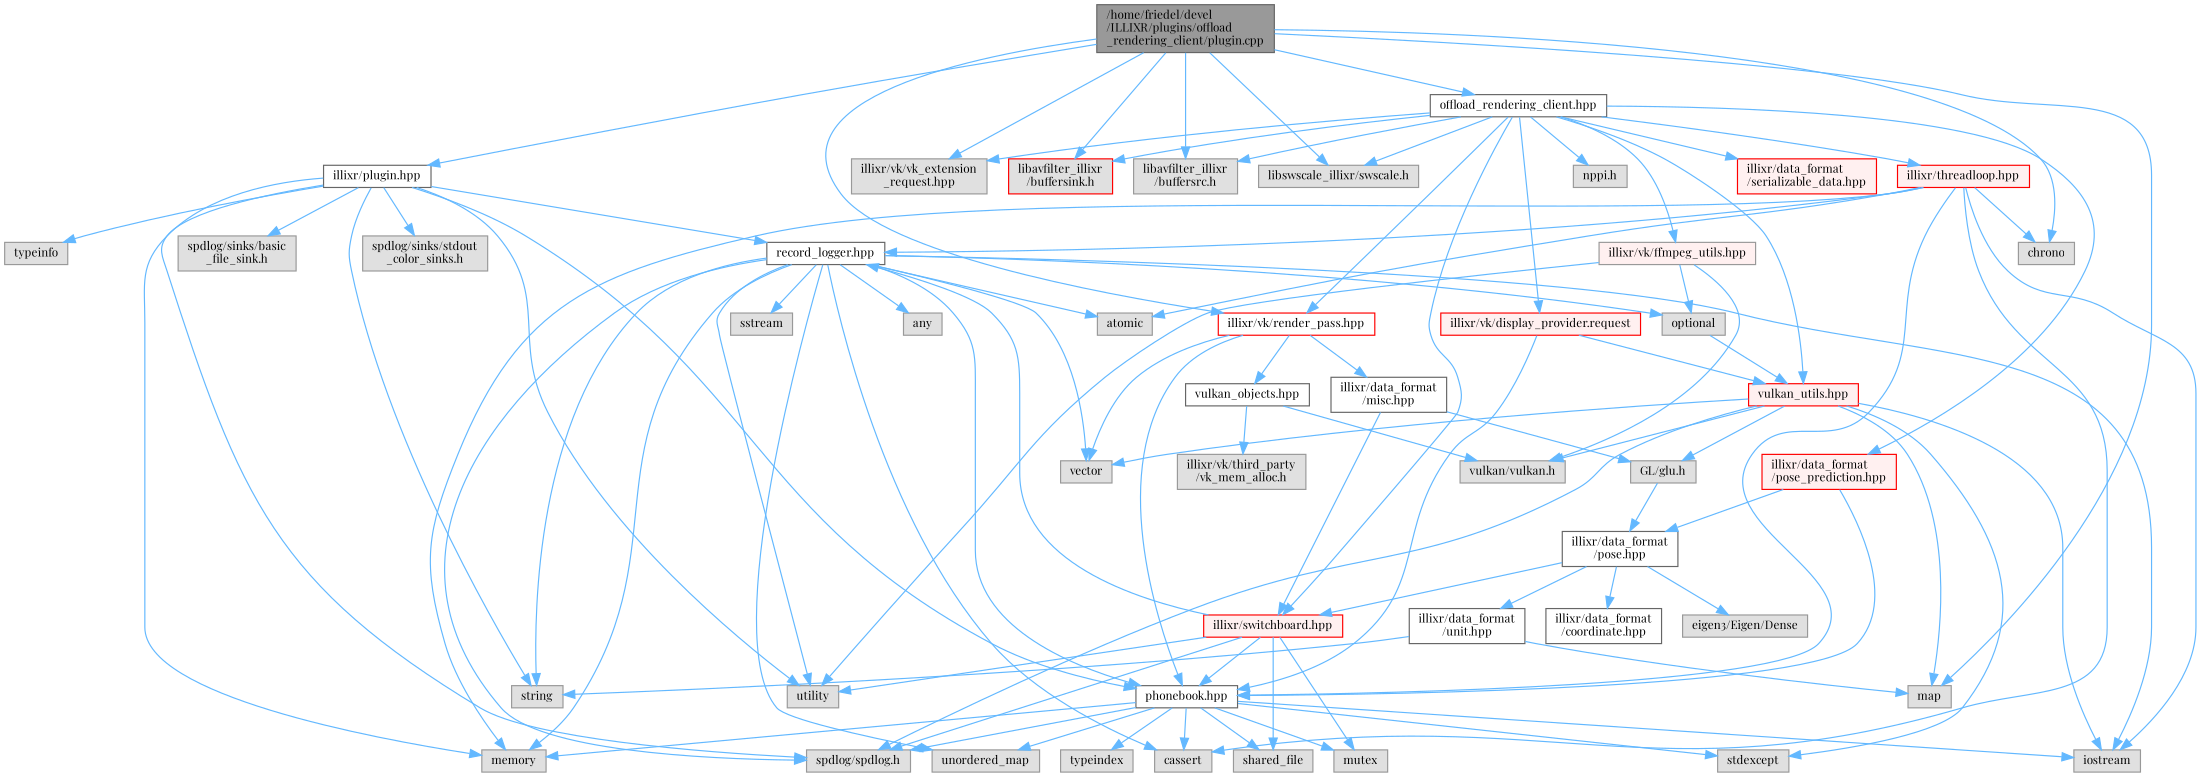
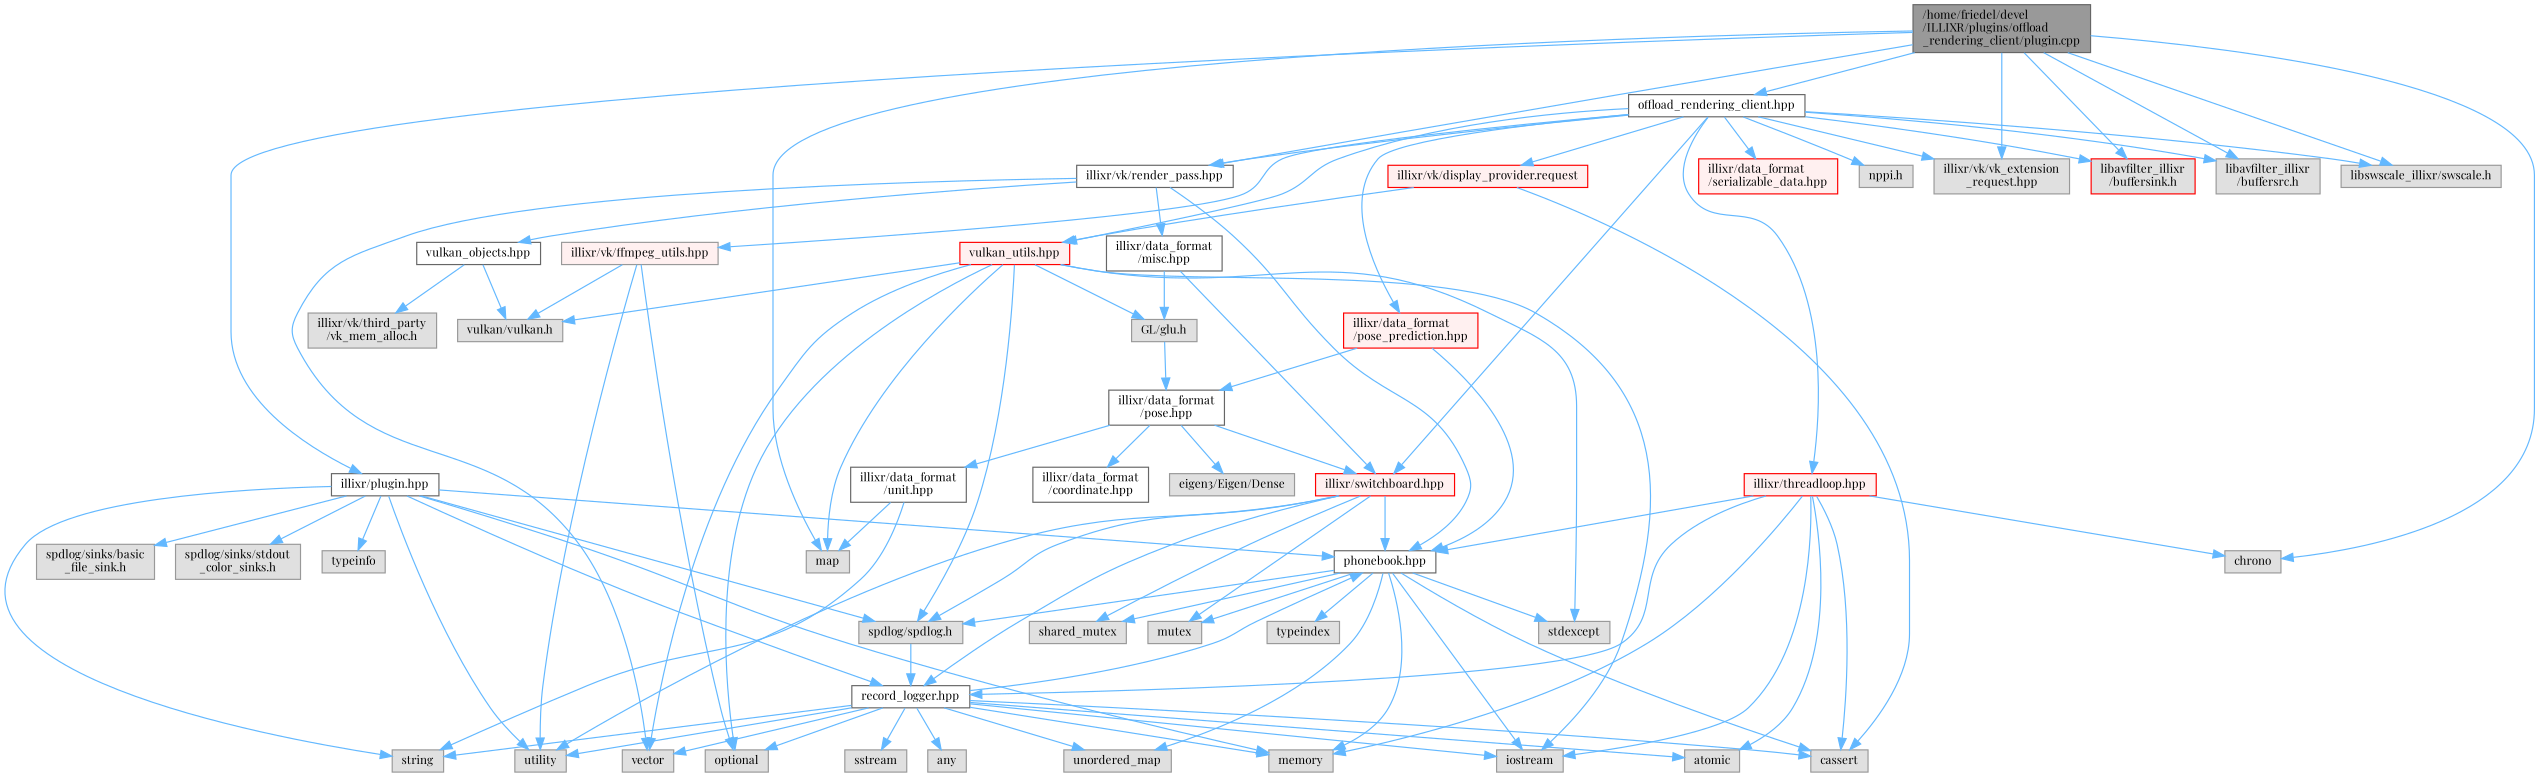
(1297, 324) -> (1155, 176)
(1743, 356) -> (767, 449)
(1413, 536) -> (1838, 390)
(446, 556) -> (911, 654)
(1273, 761) -> (1078, 633)
